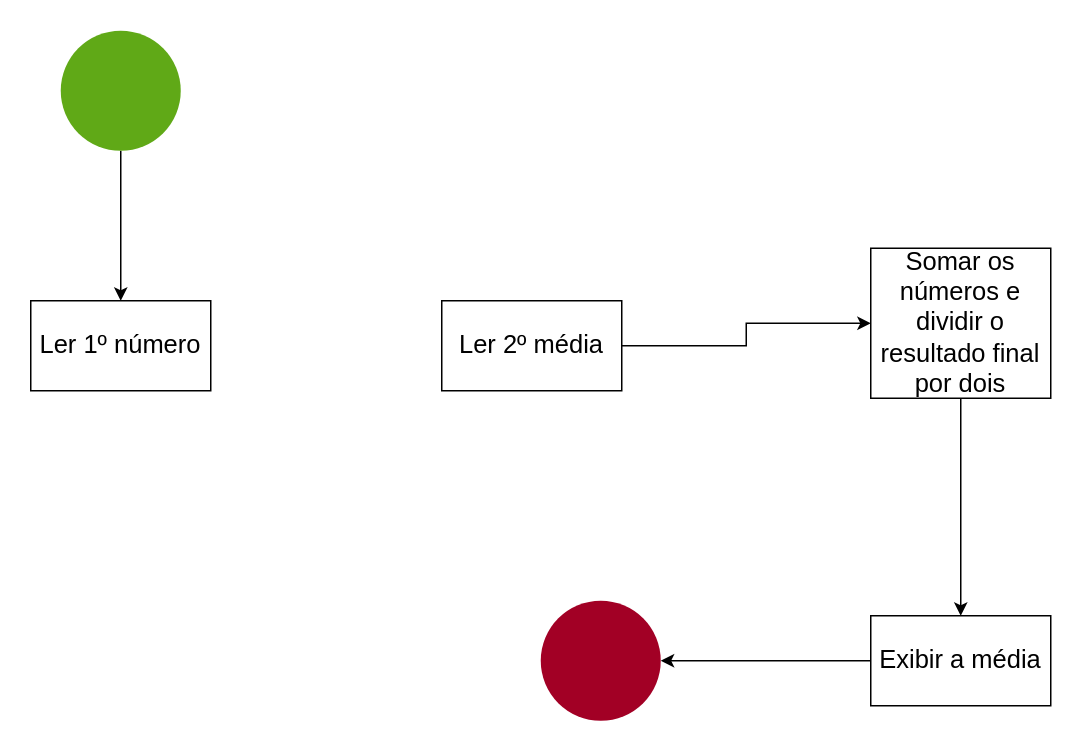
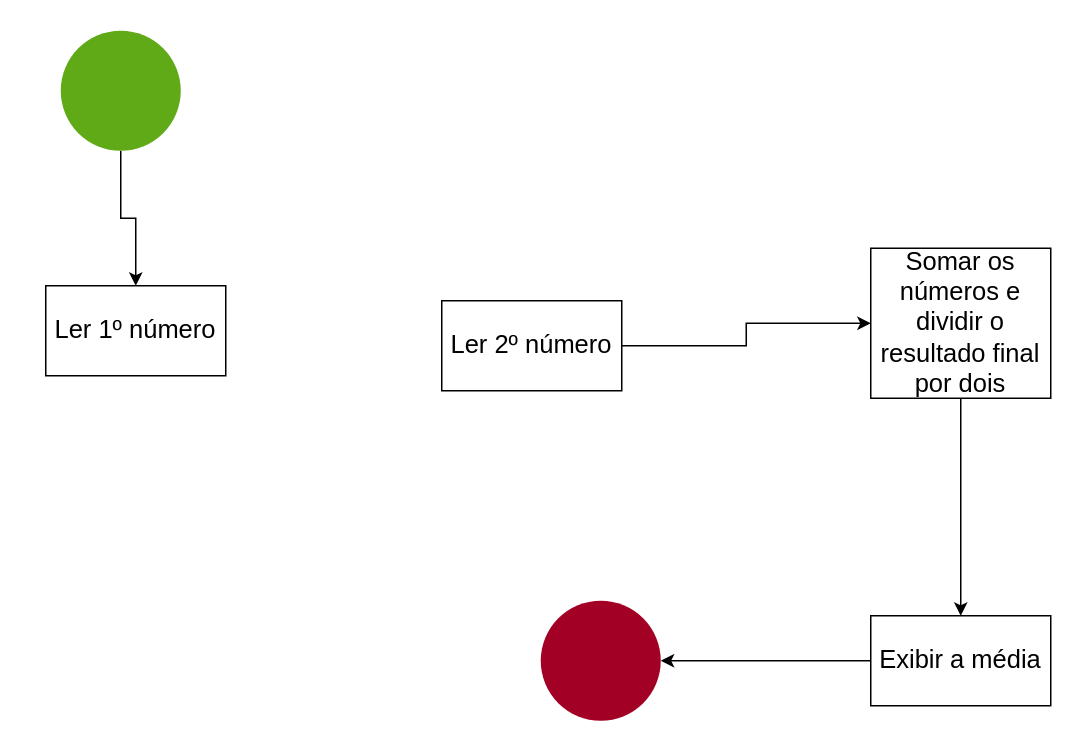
(121, 346) -> (136, 331)
(532, 346) -> (532, 346)
